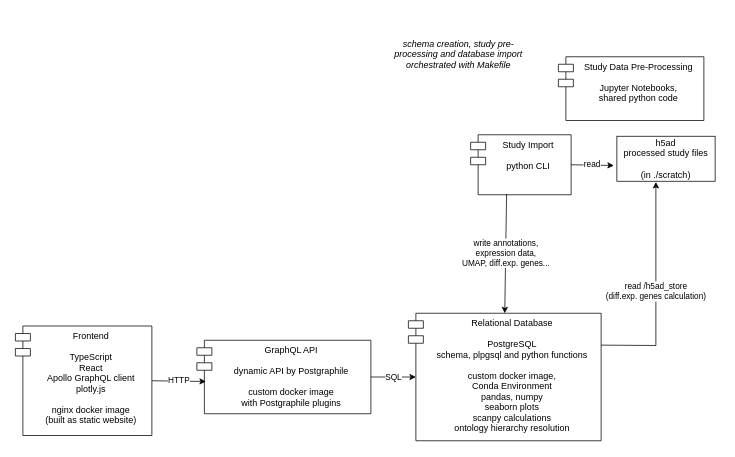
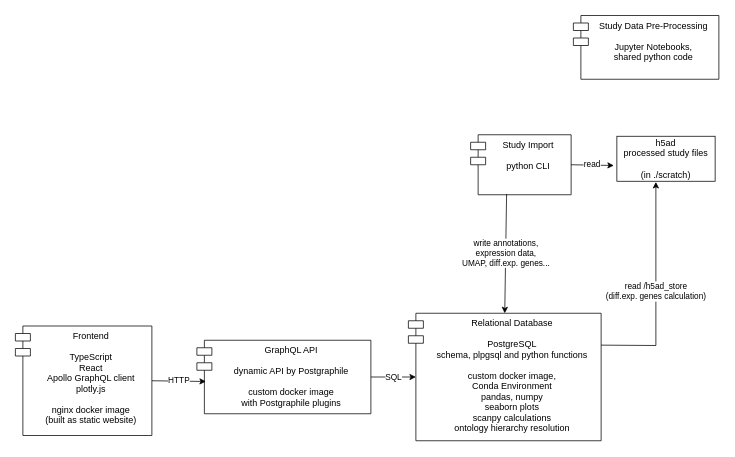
(459, 54) -> none
(631, 89) -> (646, 47)
